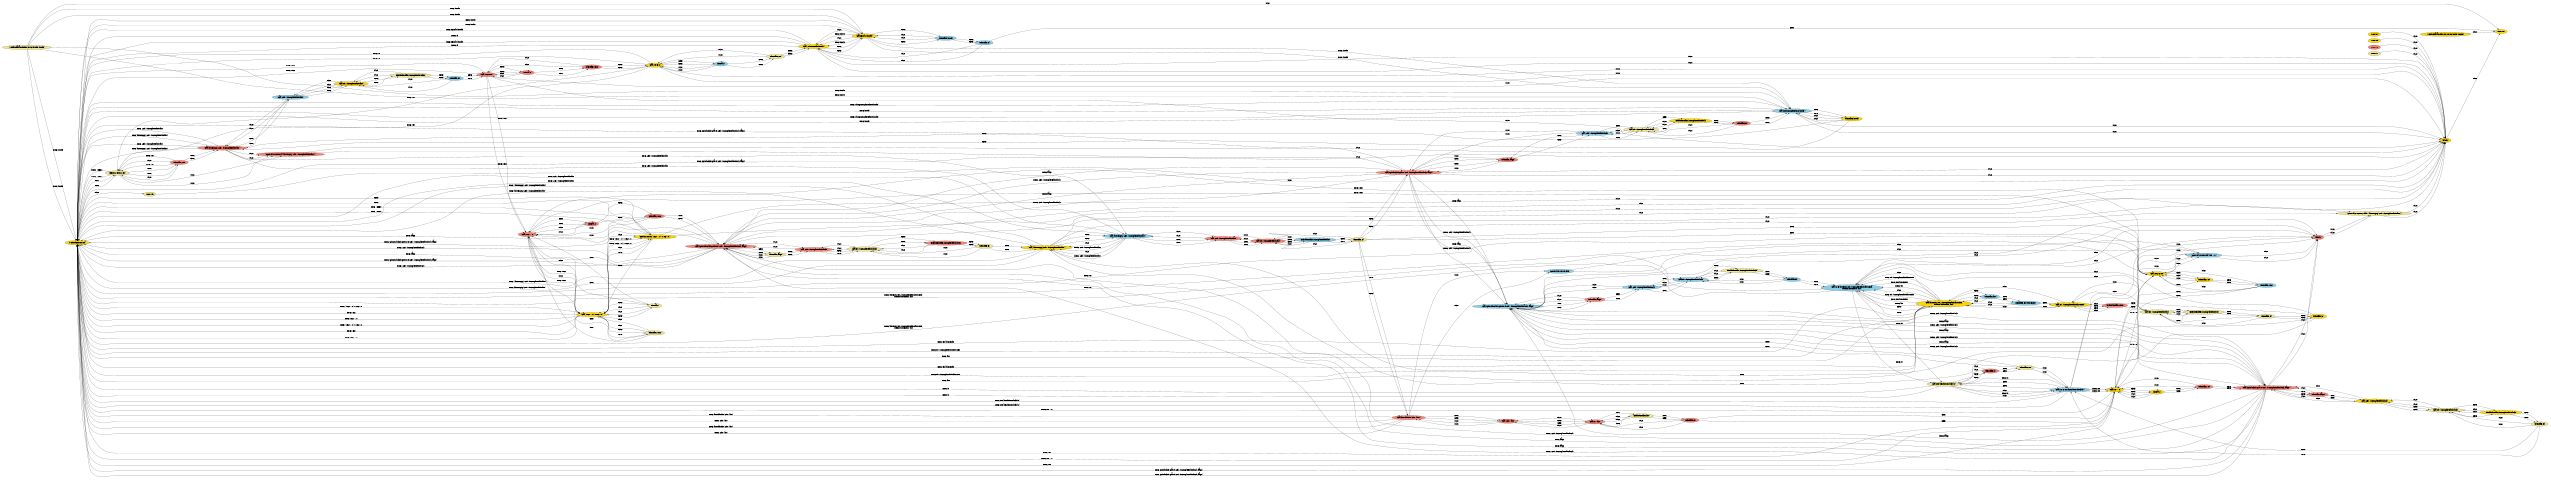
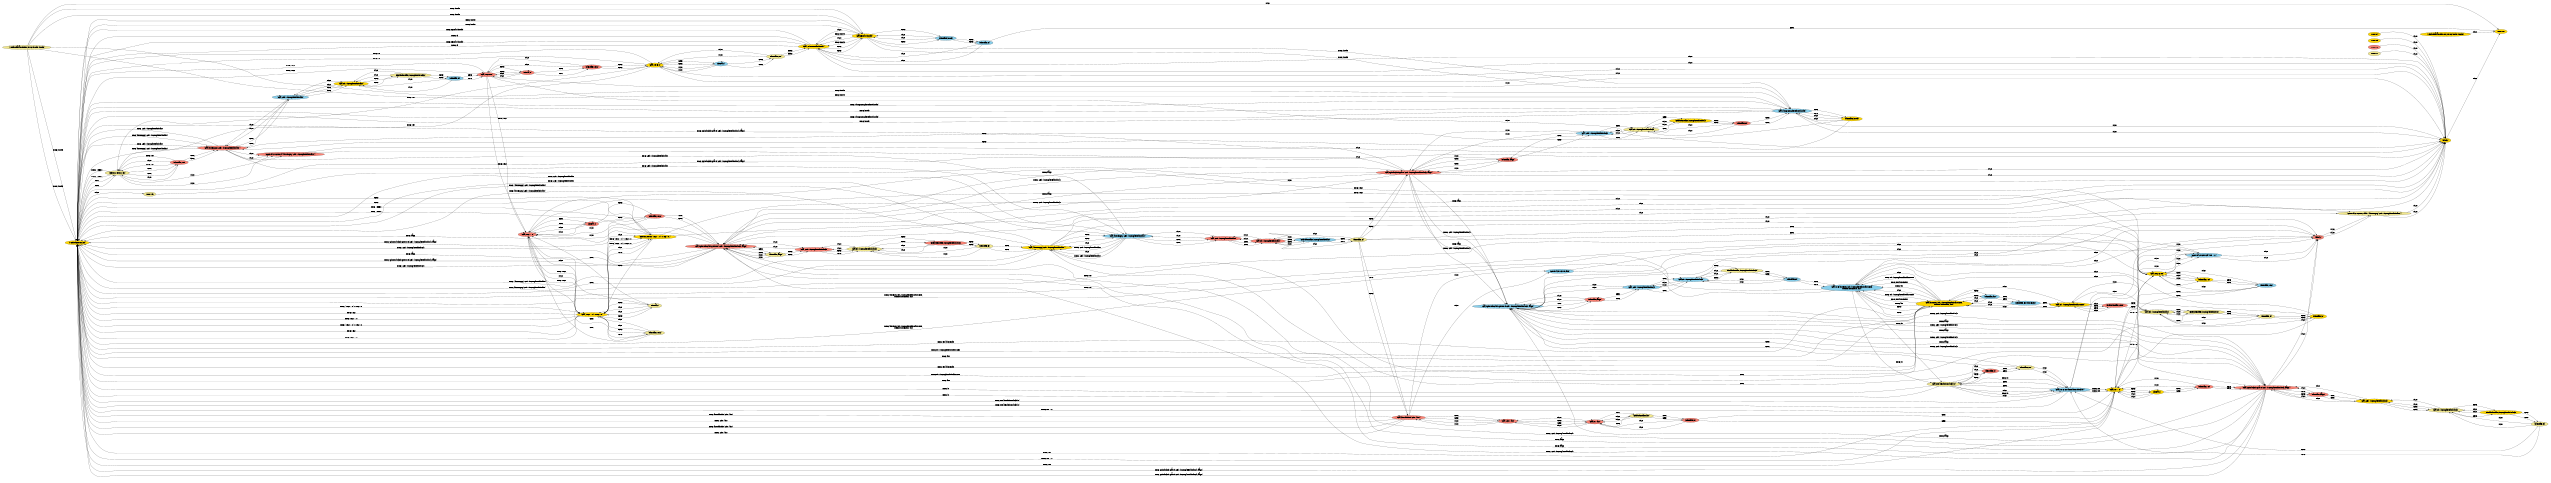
(1792, 111) -> (1792, 111)
